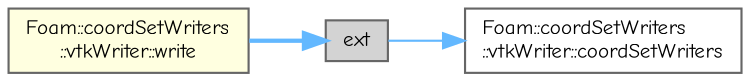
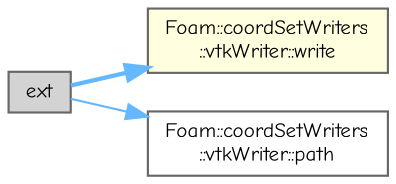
(276, 41) -> (99, 79)
(603, 41) -> (268, 144)
